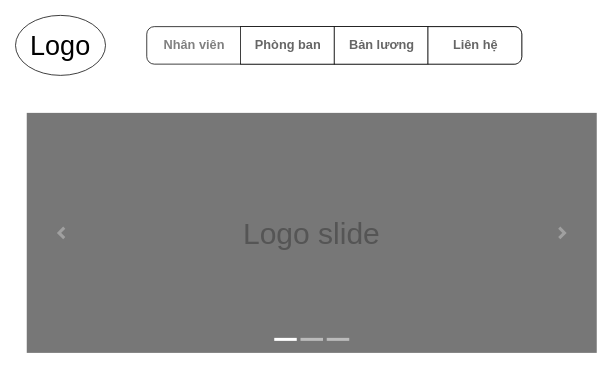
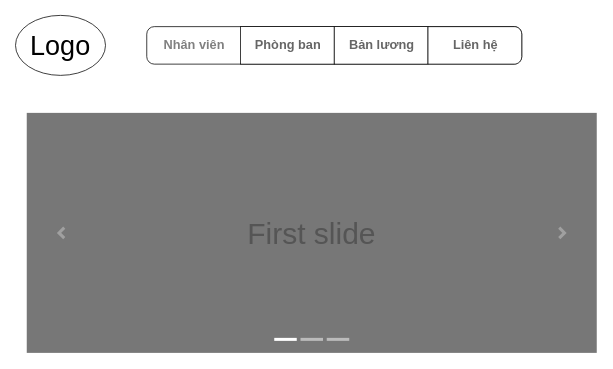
(312, 233) -> (312, 233)
